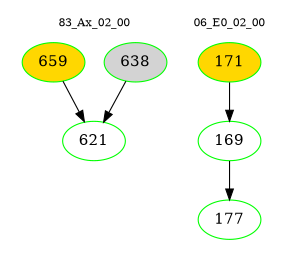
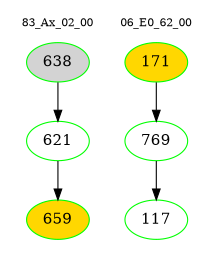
(230, 24) -> (156, 24)
(71, 97) -> (58, 175)
(230, 141) -> (156, 141)
(230, 220) -> (156, 220)
